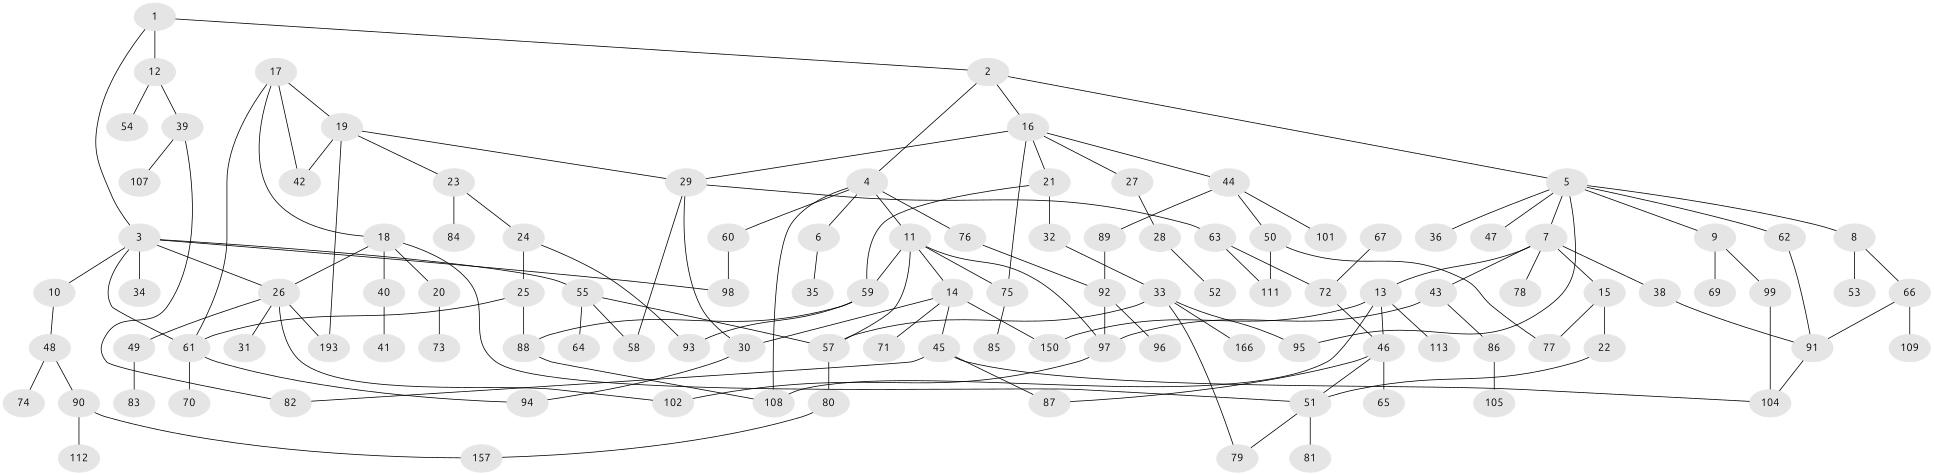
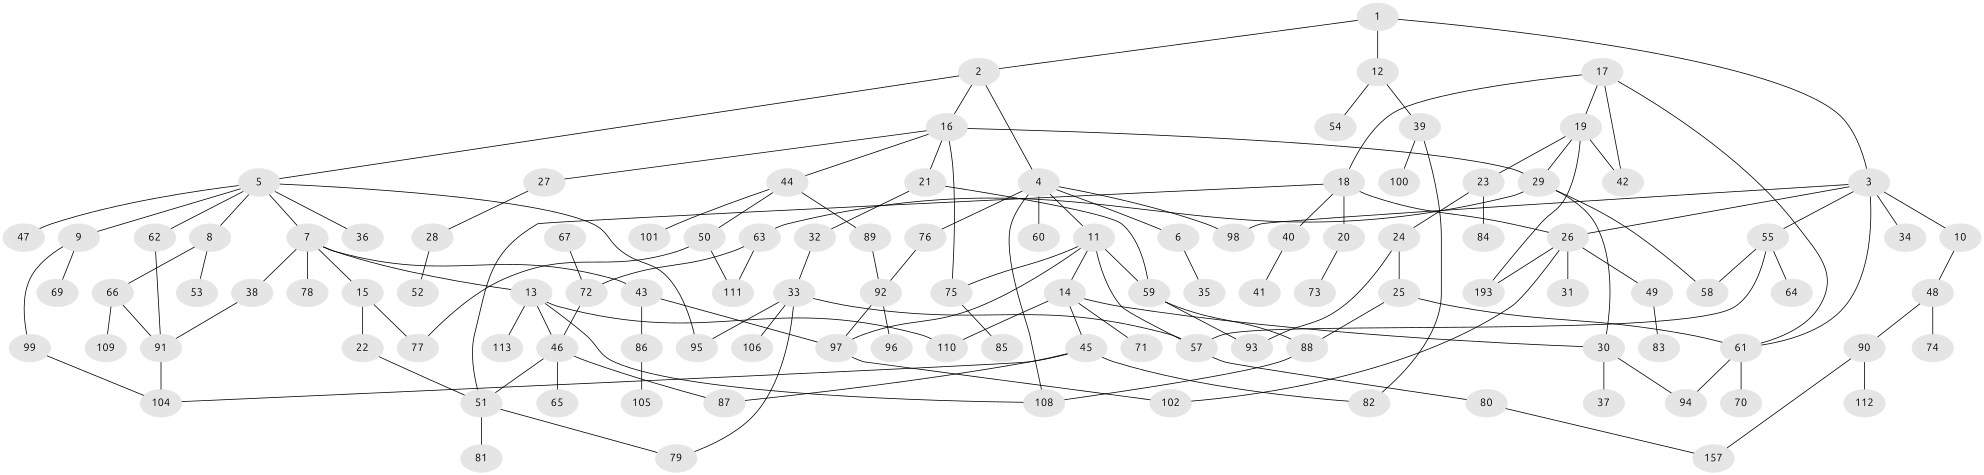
(140, 182) -> (1399, 182)
(728, 265) -> (1139, 204)
(1050, 348) -> (947, 348)
(1244, 348) -> (752, 348)
none -> (1604, 403)
